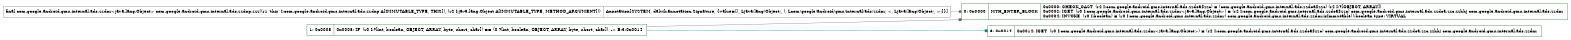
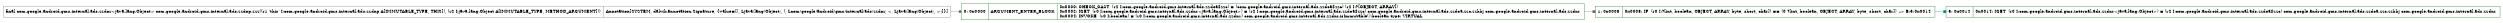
(1014, 12) -> (1023, 12)
(802, 23) -> (1588, 12)
